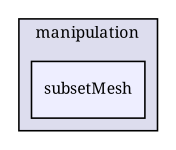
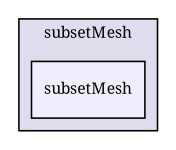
(88, 34) -> (88, 34)
